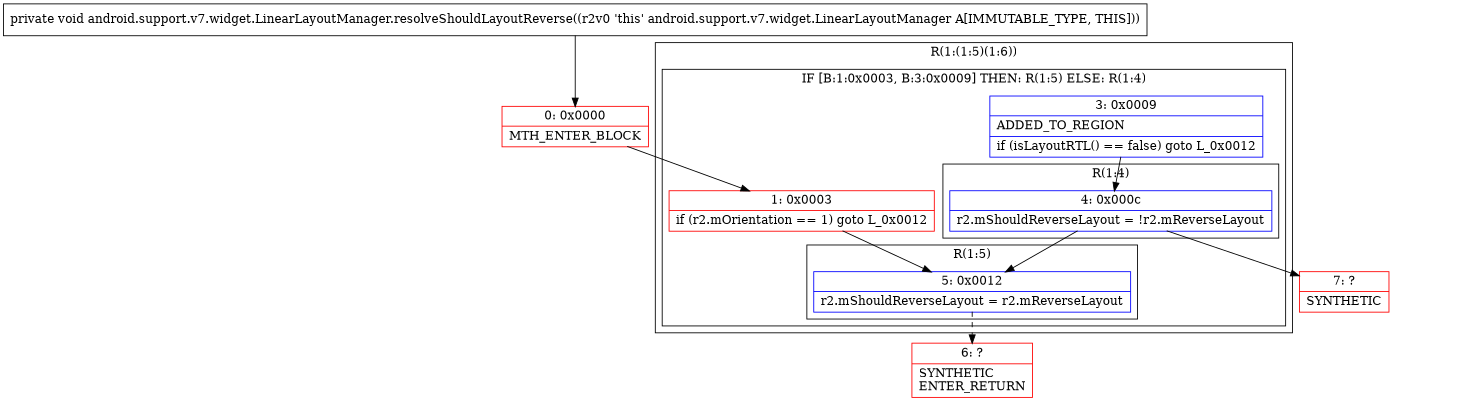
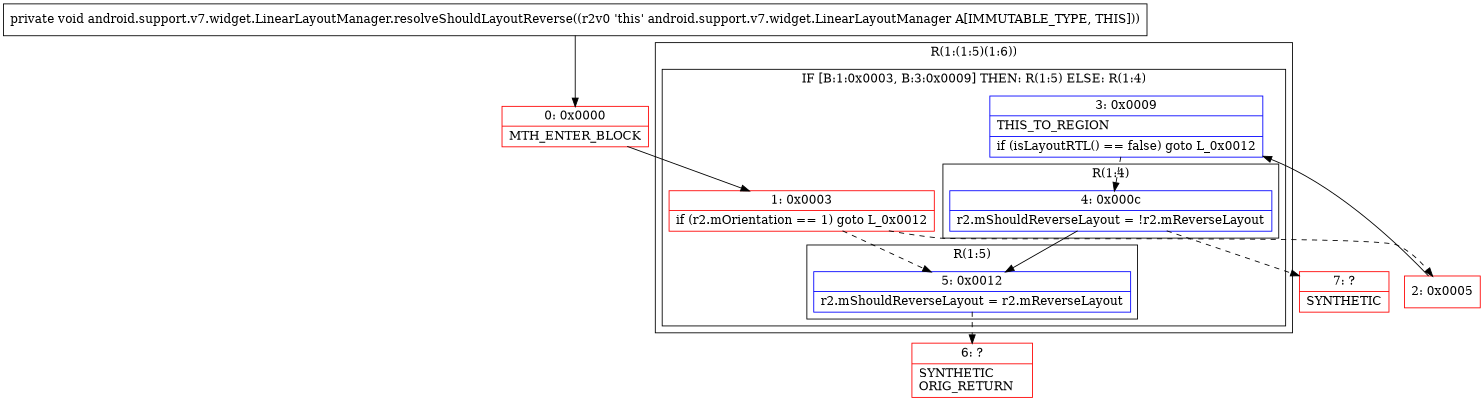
(1061, 126) -> (1053, 126)
(1118, 170) -> (1118, 170)
(885, 251) -> (885, 251)
(1229, 252) -> (1229, 252)
none -> (1442, 292)
(972, 387) -> (966, 387)
